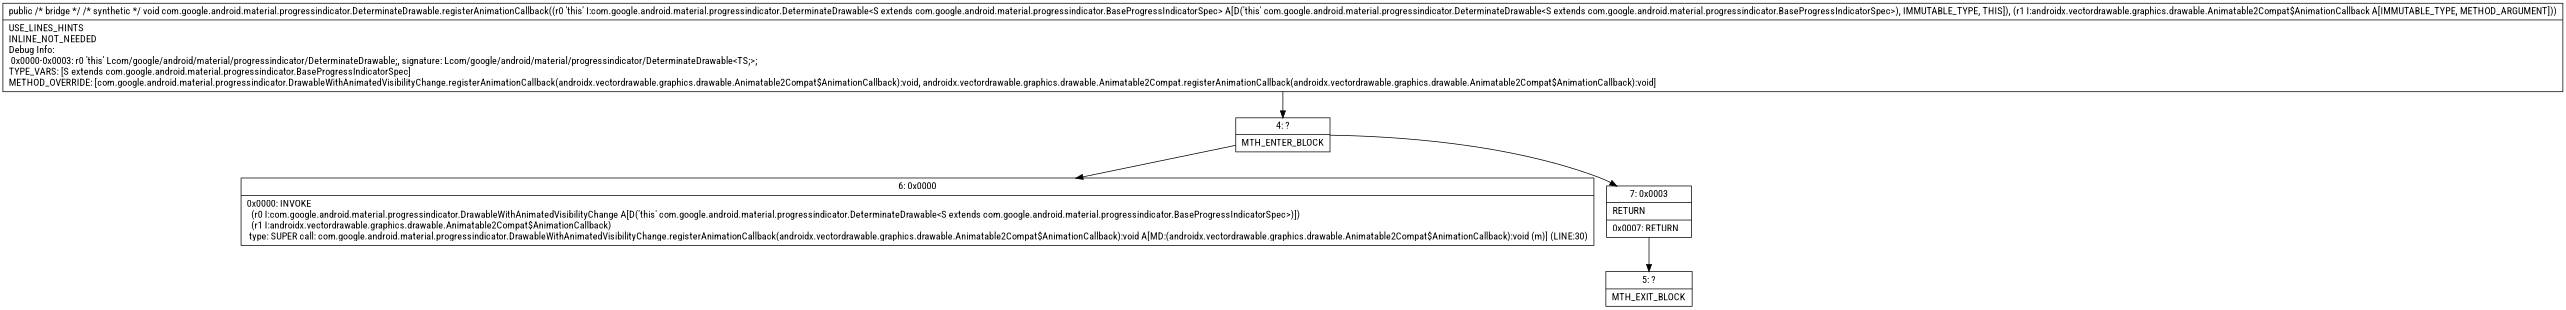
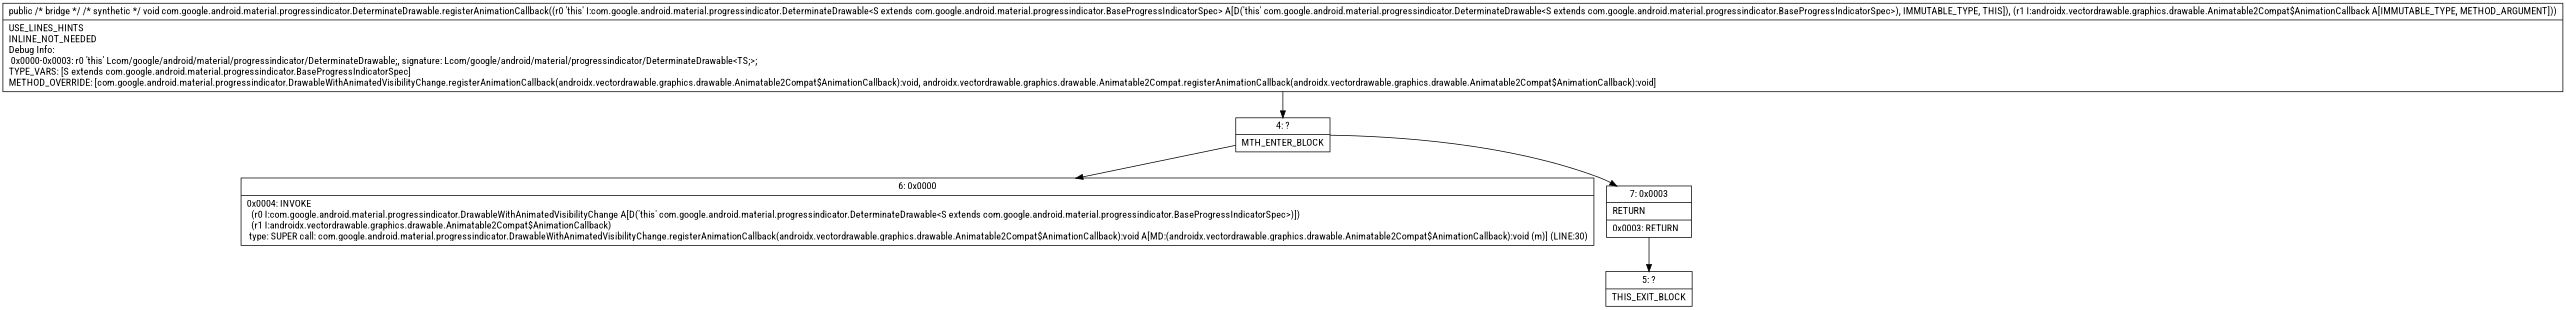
(281, 204) -> (281, 204)
(1649, 228) -> (1649, 228)
(1649, 297) -> (1649, 297)
